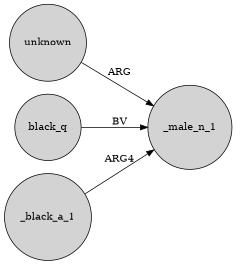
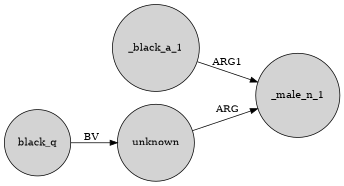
(111, 127) -> (90, 143)
(120, 159) -> (228, 62)
